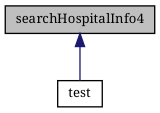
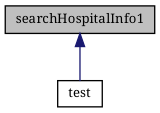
(80, 20) -> (80, 20)
